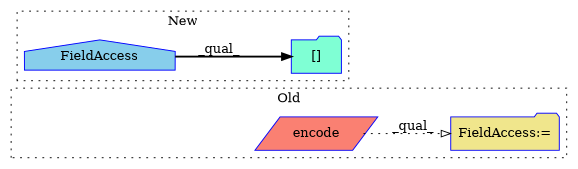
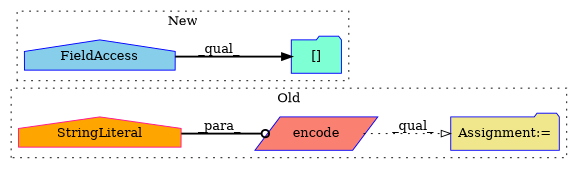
none -> (100, 134)
(505, 134) -> (505, 134)
